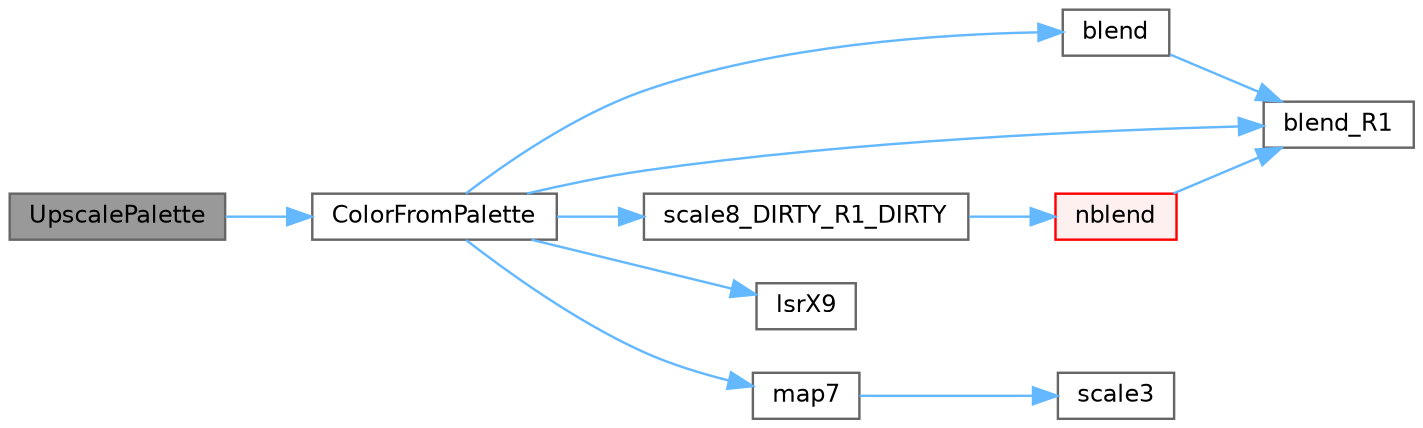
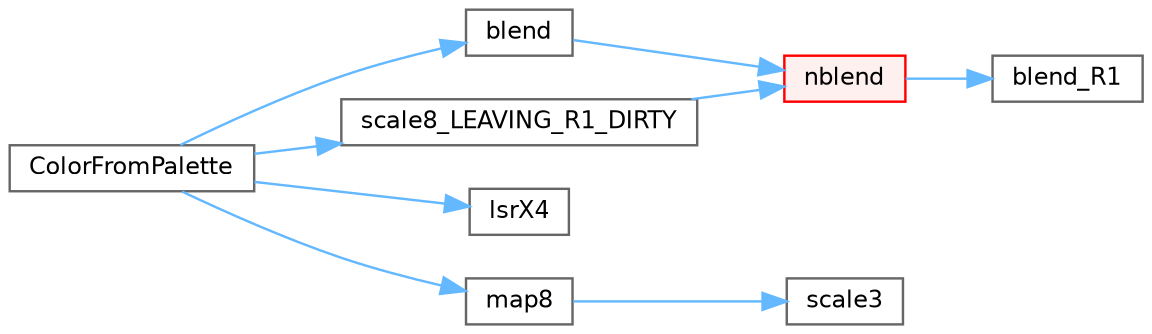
(1214, 73) -> (666, 53)
(881, 145) -> none
(117, 217) -> none
(806, 217) -> (519, 122)
(806, 306) -> (519, 212)
(806, 396) -> (519, 301)
